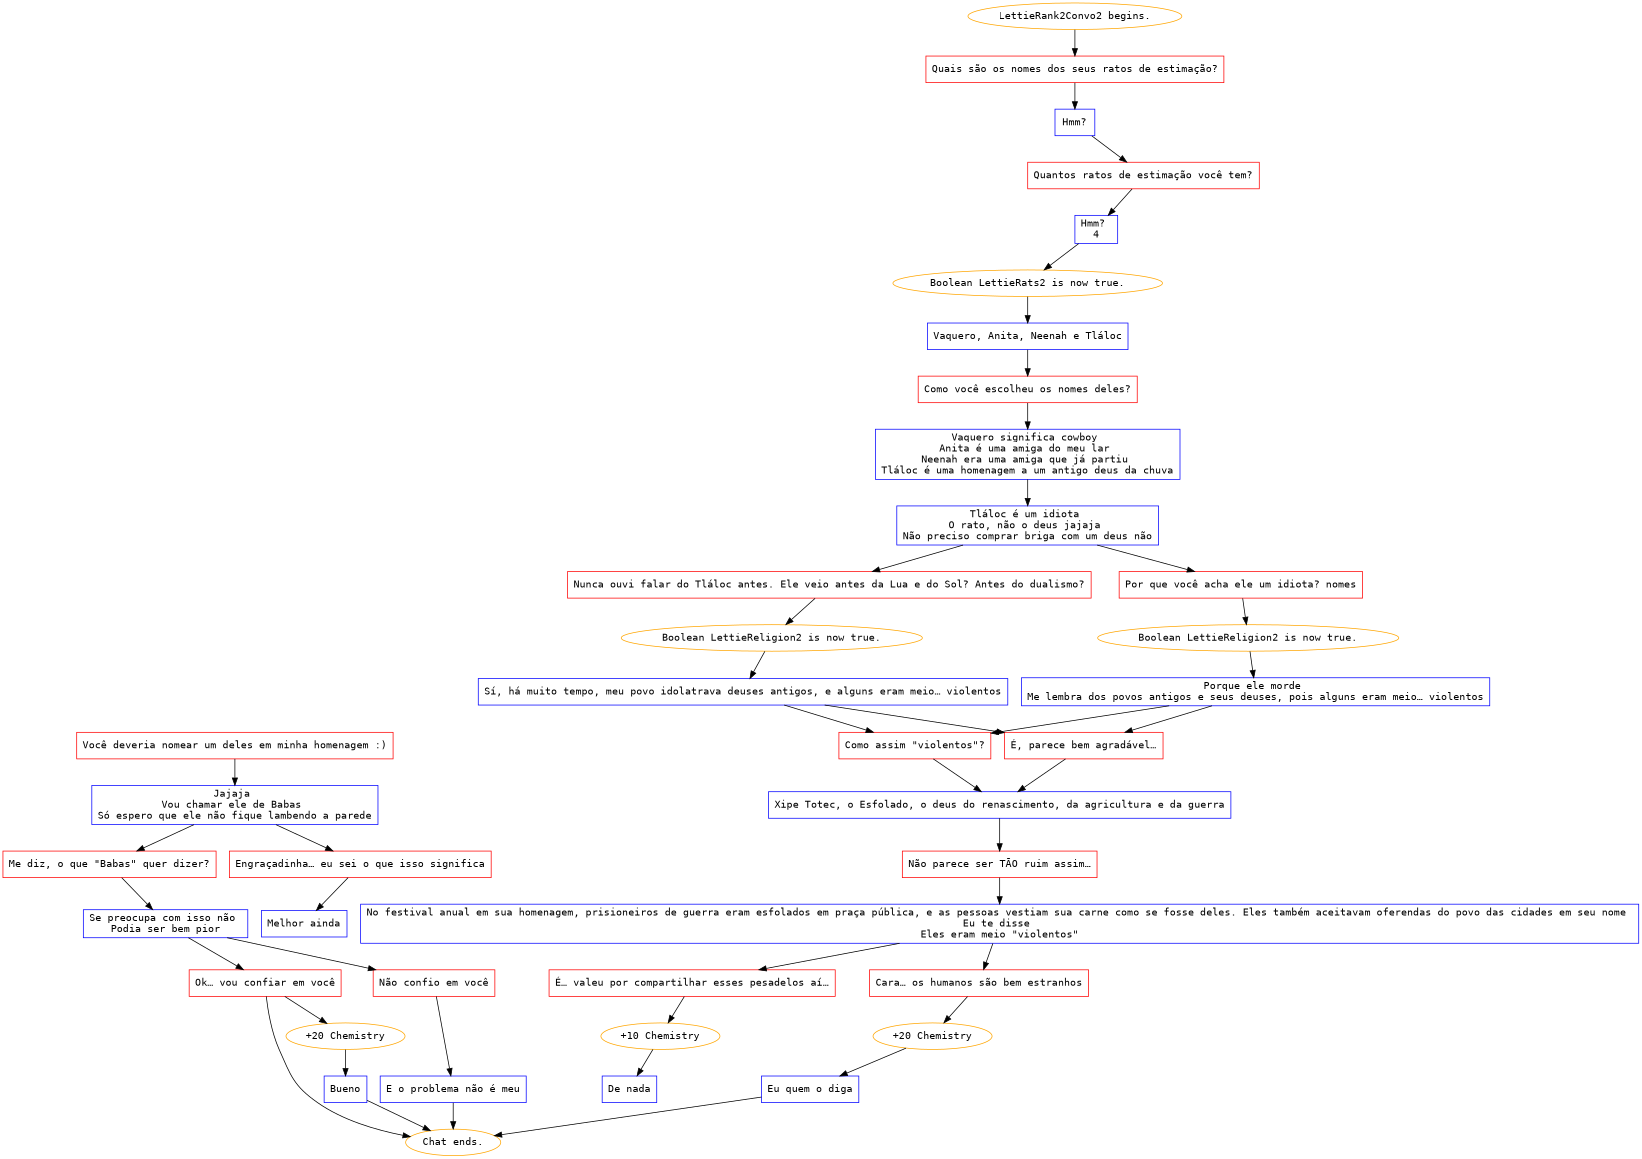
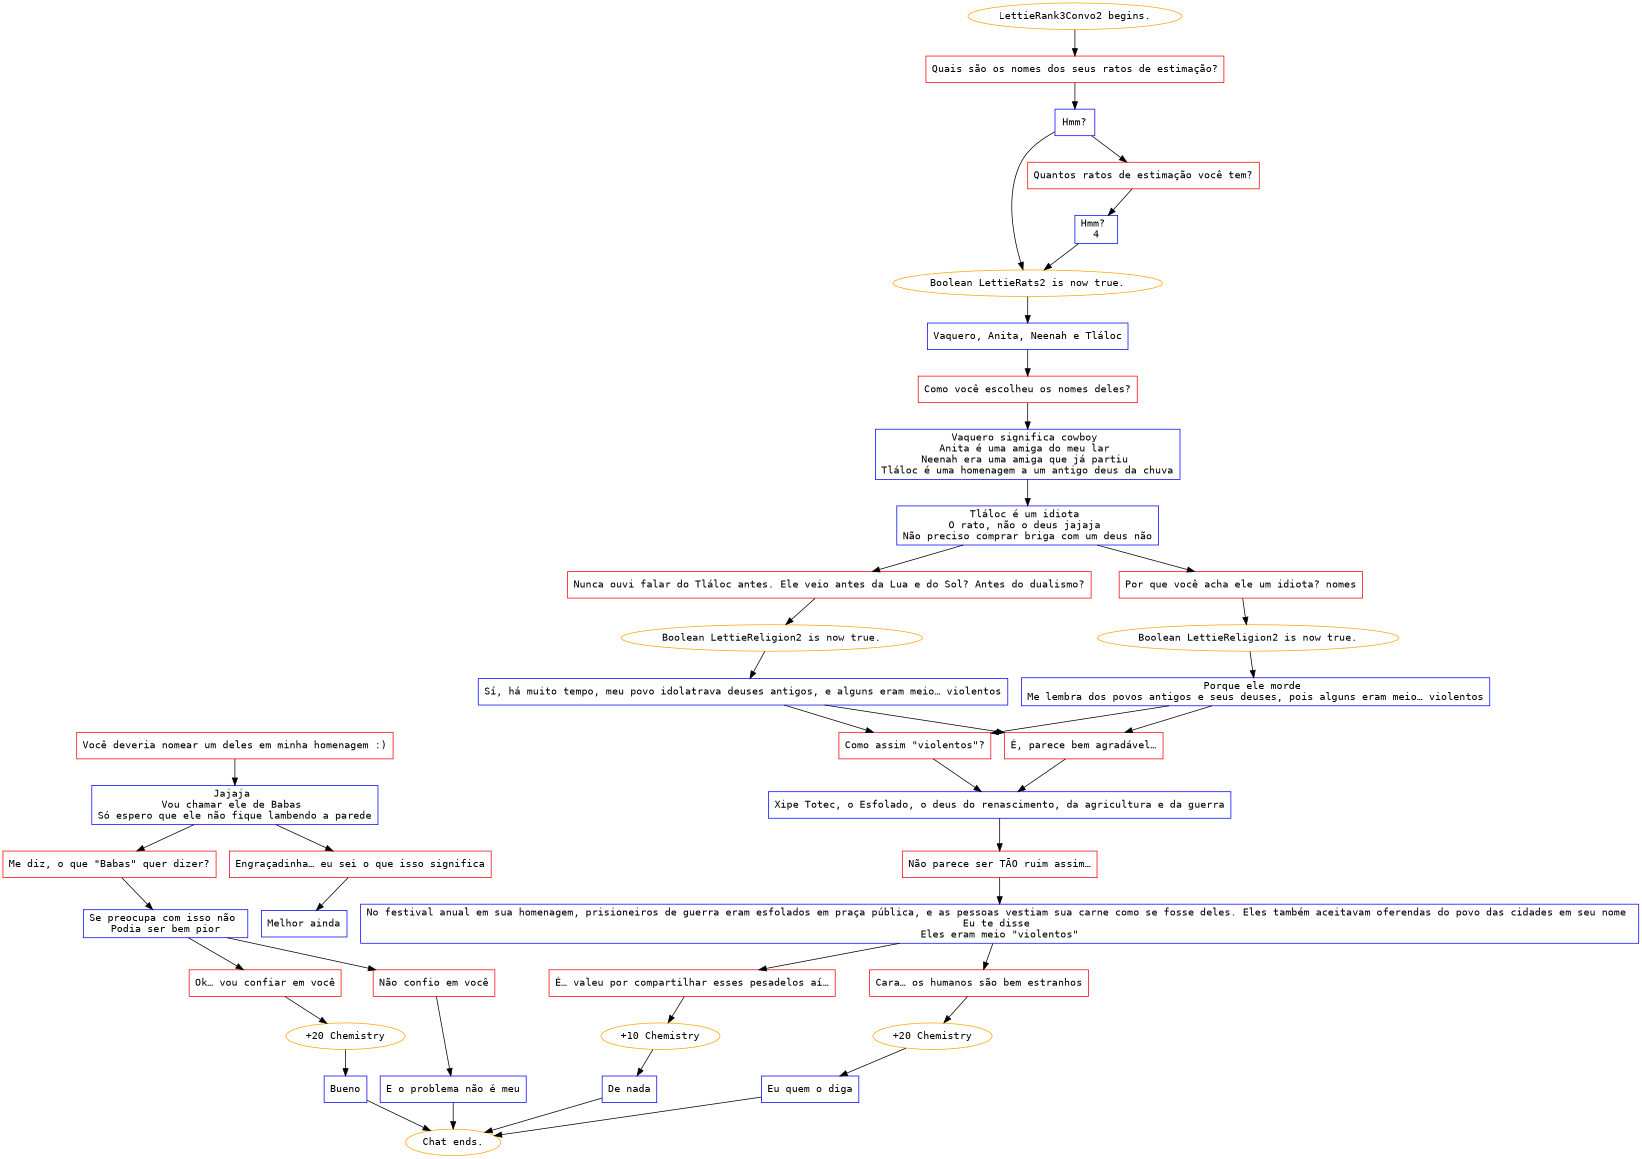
(1075, 16) -> (1075, 16)
none -> (1013, 189)
(306, 1093) -> (547, 1114)
